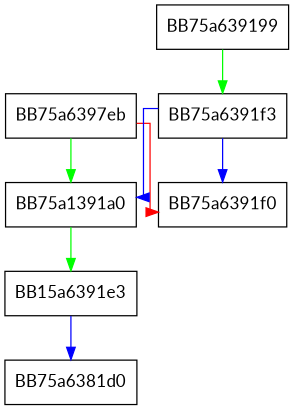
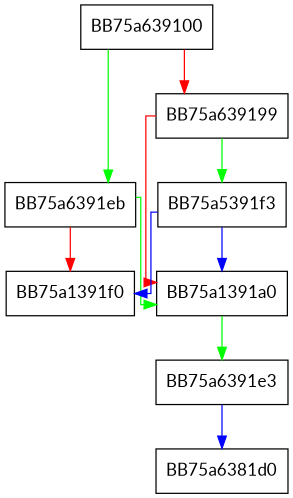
none -> (147, 27)
(71, 116) -> (70, 205)
(223, 116) -> (222, 205)
none -> (146, 190)
(223, 205) -> (70, 294)
(71, 294) -> (222, 382)
